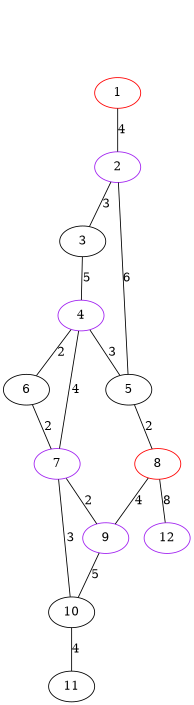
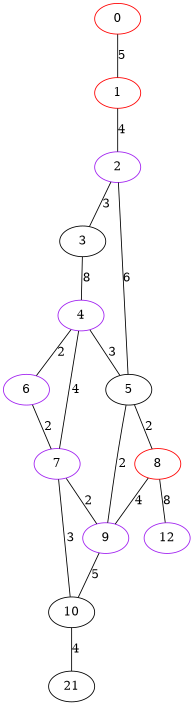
none -> (118, 19)
(87, 278) -> (87, 278)
(26, 390) -> (26, 390)
none -> (116, 464)
(72, 686) -> (72, 686)
